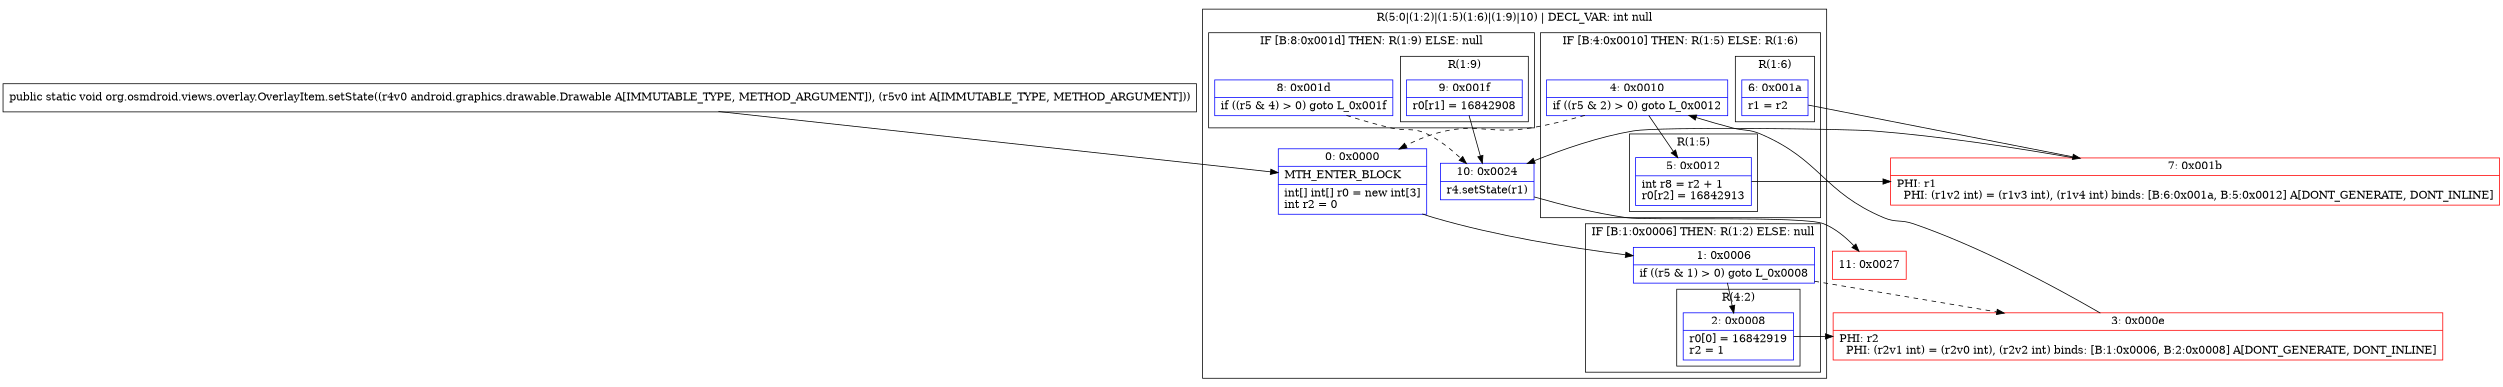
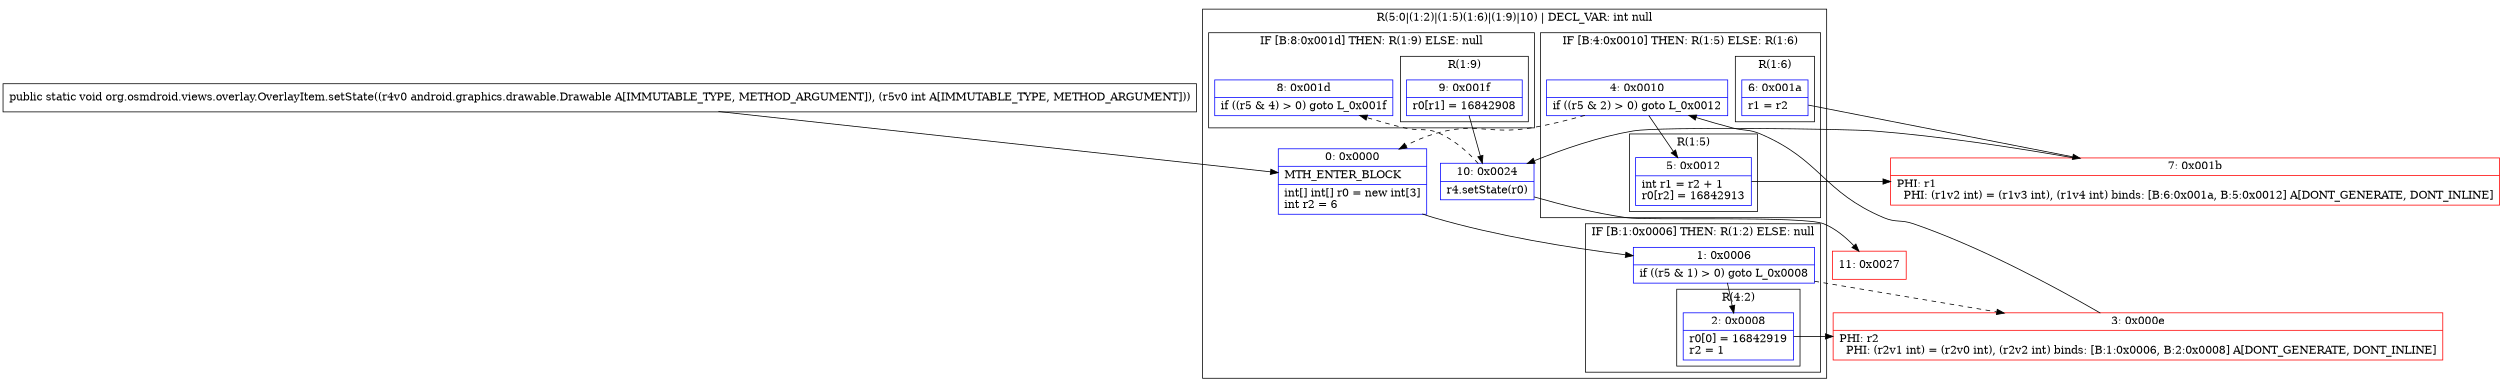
(1436, 139) -> (1445, 136)
(1682, 185) -> (1682, 185)
(1487, 190) -> (1487, 190)
(1311, 205) -> (1311, 205)
